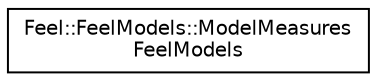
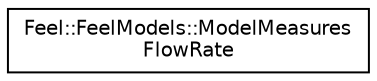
(188, 41) -> (188, 41)
